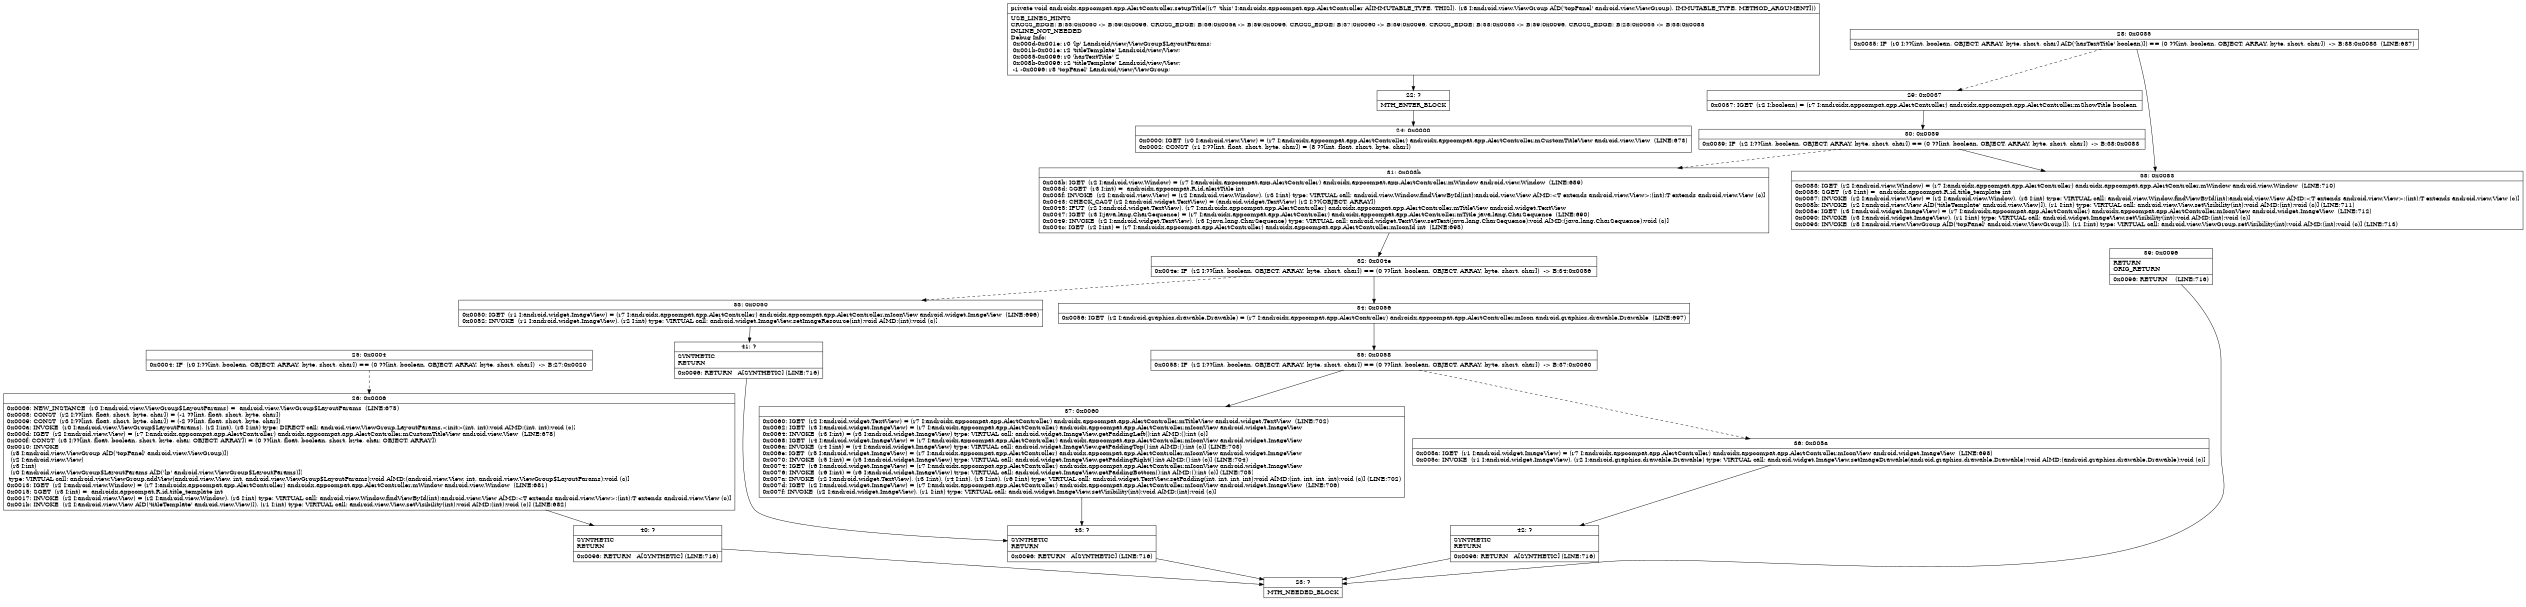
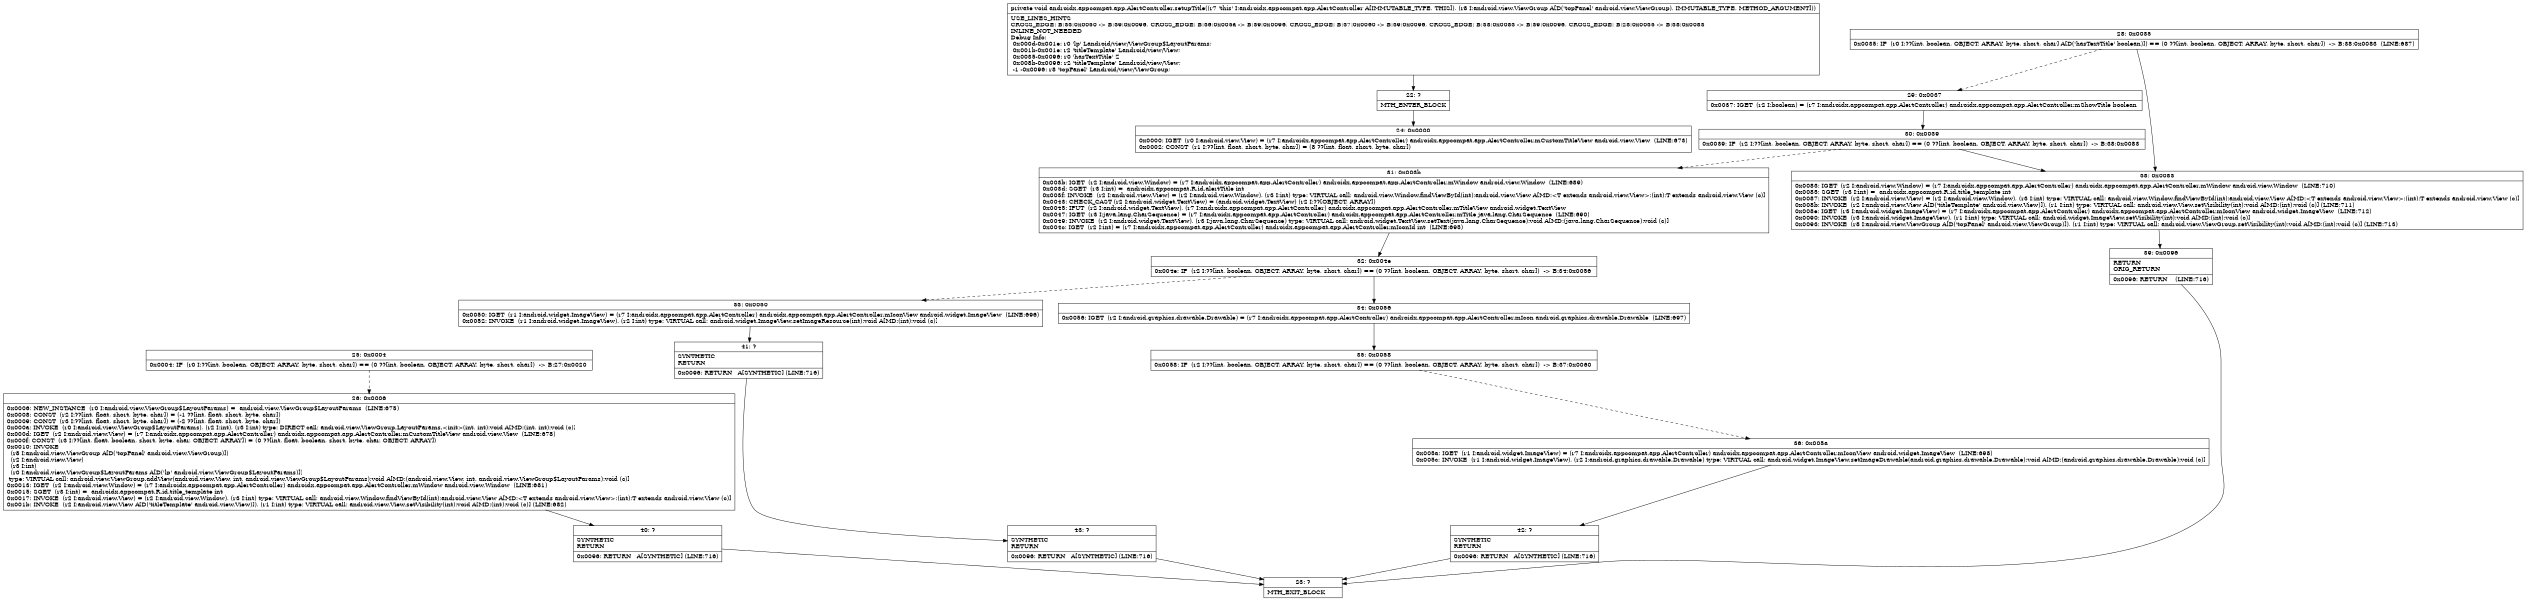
none -> (2159, 237)
(1082, 452) -> none
(1303, 592) -> (1296, 592)
